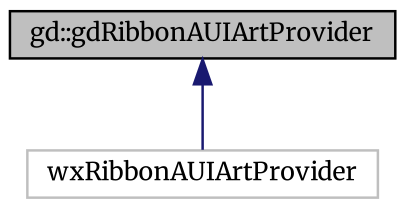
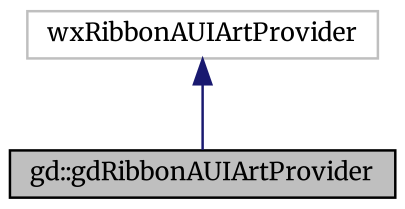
(203, 117) -> (203, 117)
